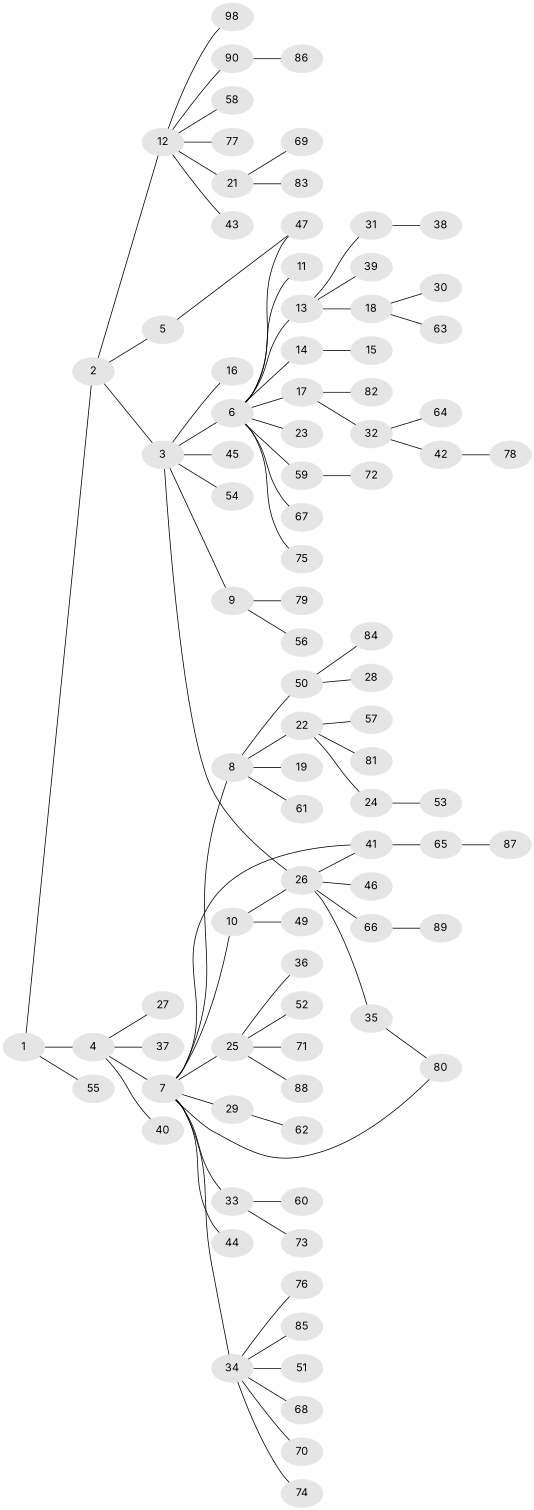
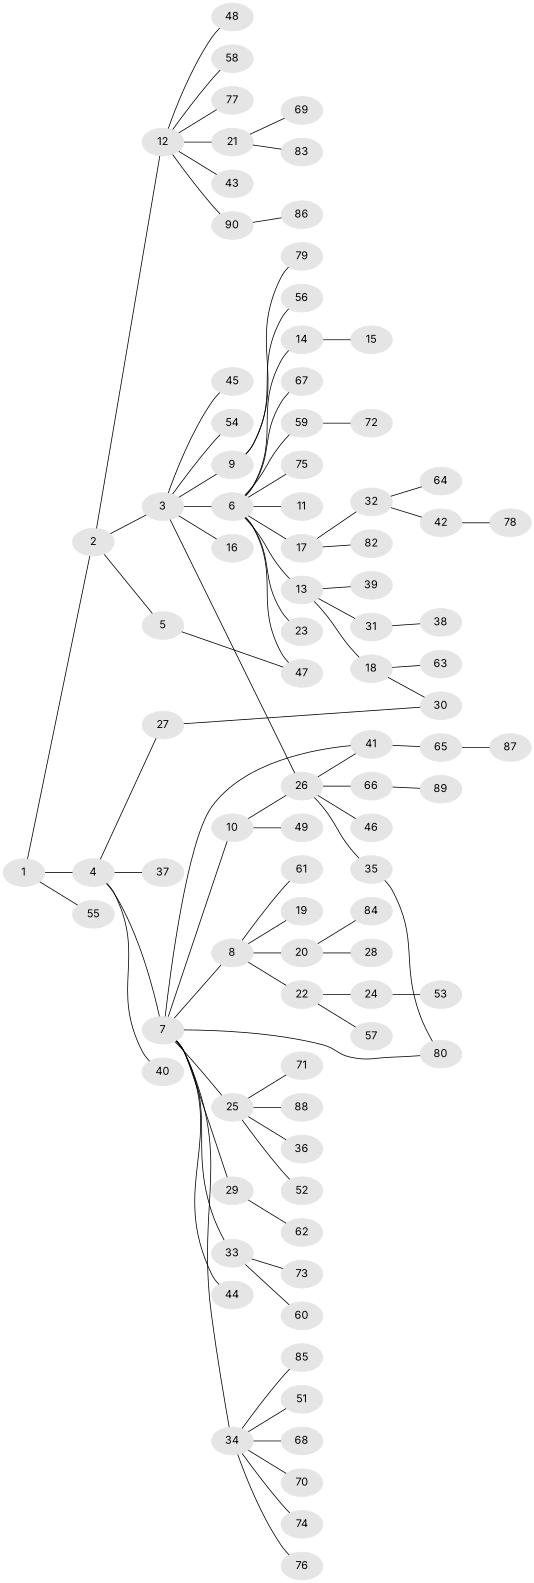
(232, 17) -> (232, 17)
(302, 684) -> (302, 953)
none -> (302, 715)
(371, 761) -> none
